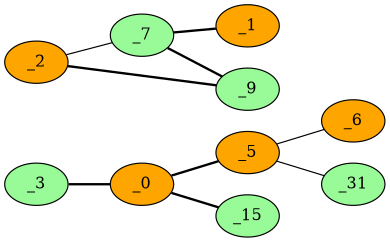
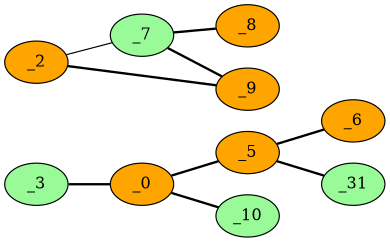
(248, 26) -> (248, 26)
(248, 89) -> (248, 89)
(301, 137) -> (301, 137)
(301, 168) -> (301, 168)
(248, 216) -> (248, 216)
